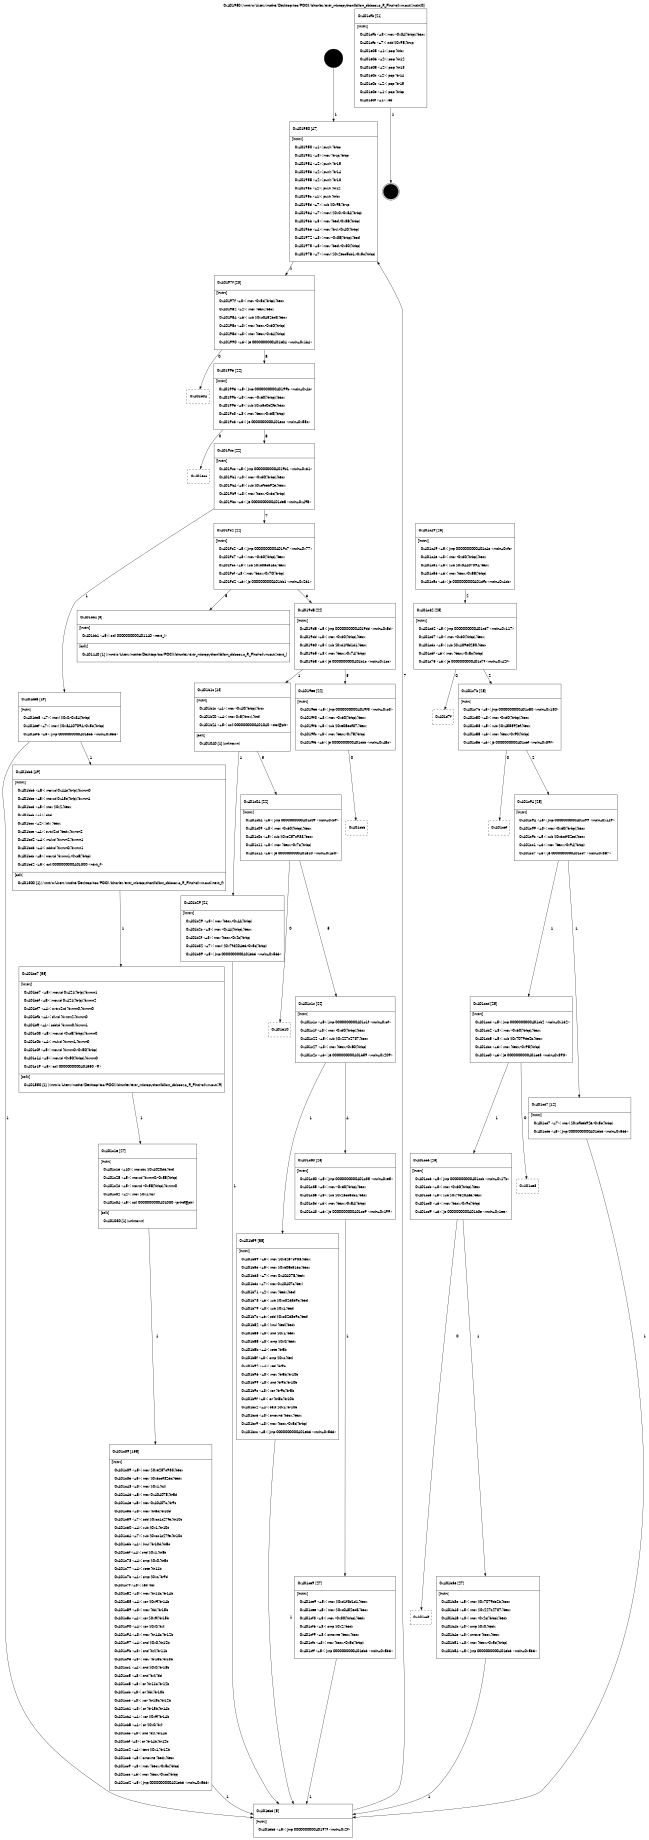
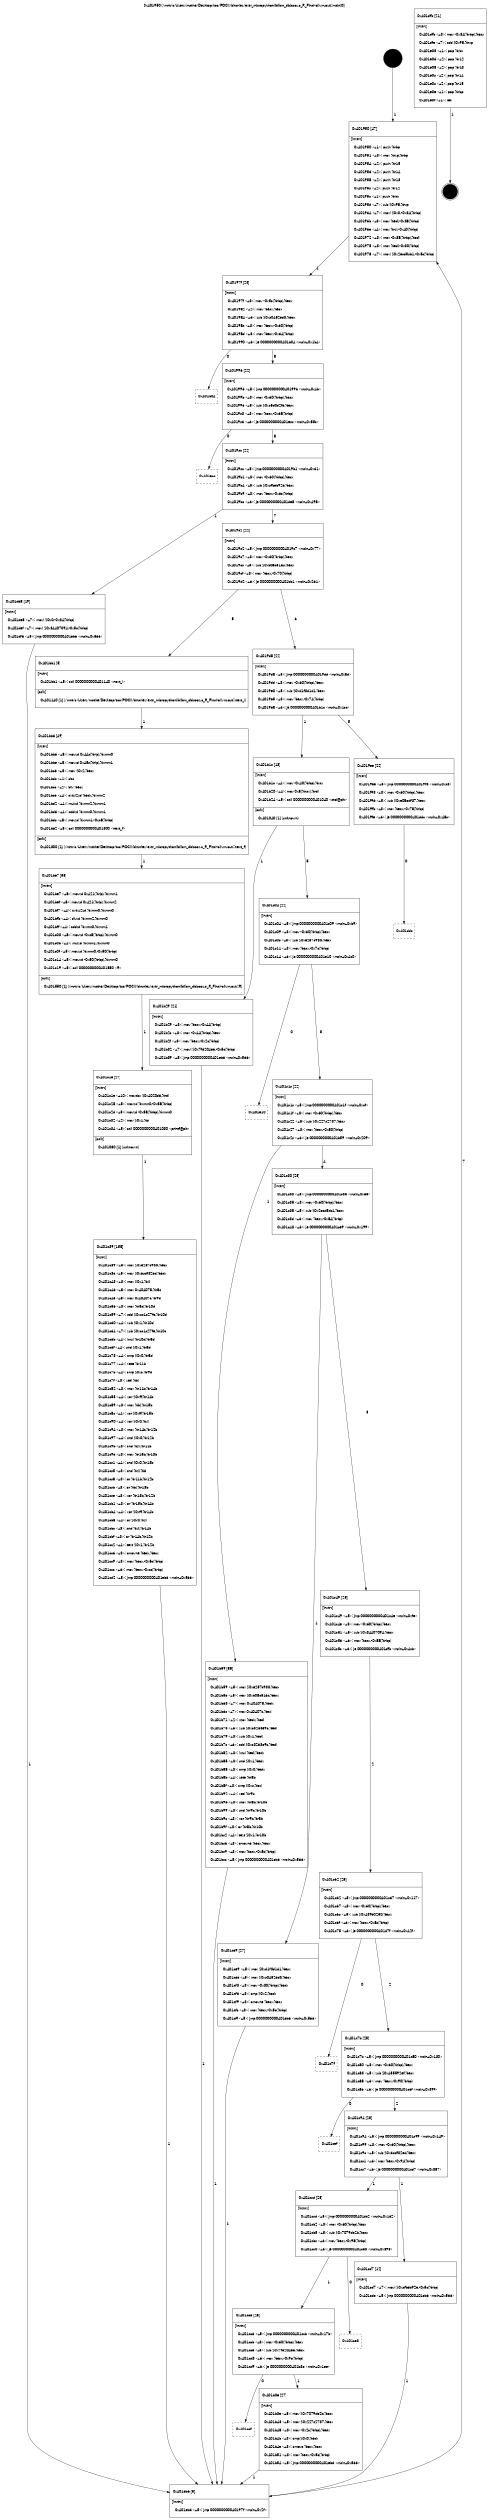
(85, 752) -> (142, 717)
none -> (346, 1411)
